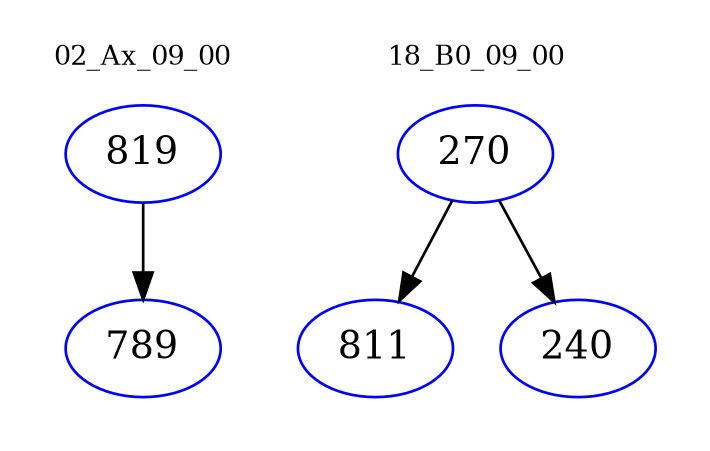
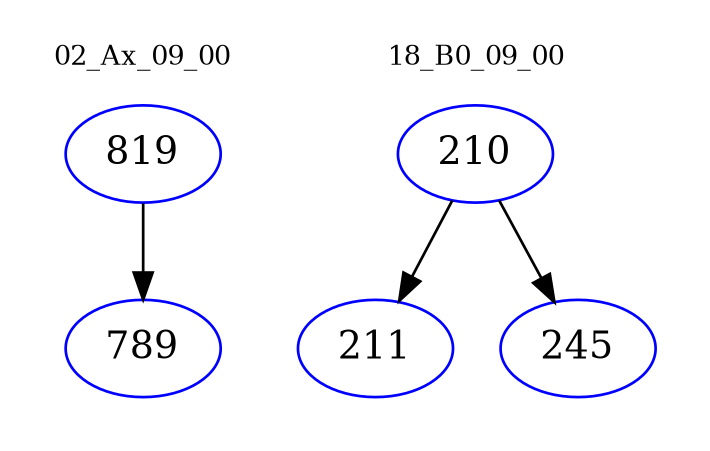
(475, 154) -> (475, 154)
(375, 348) -> (375, 348)
(578, 348) -> (578, 348)
